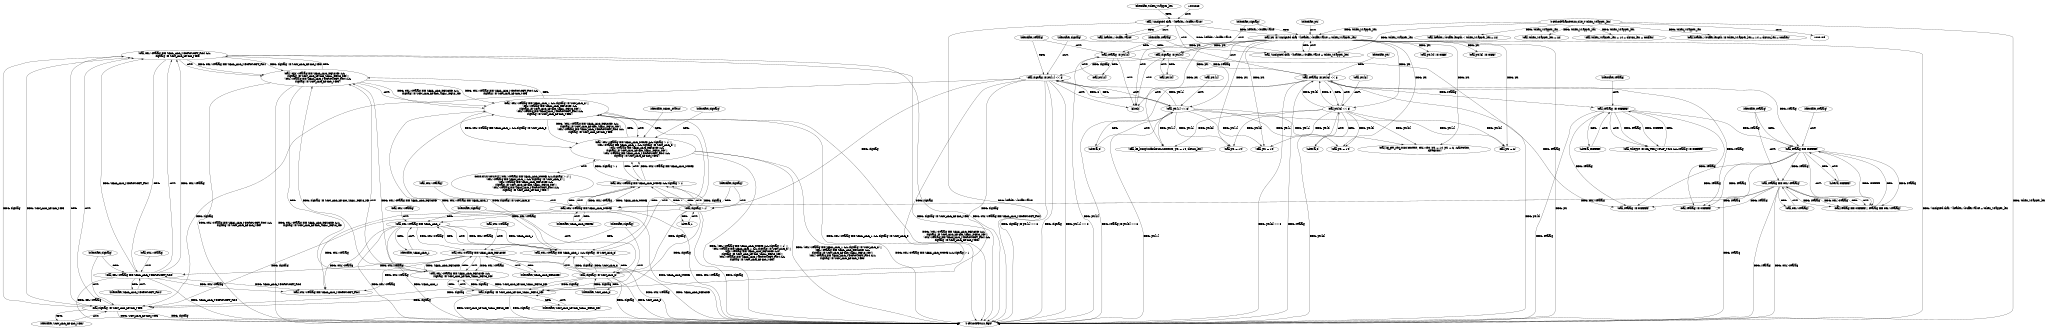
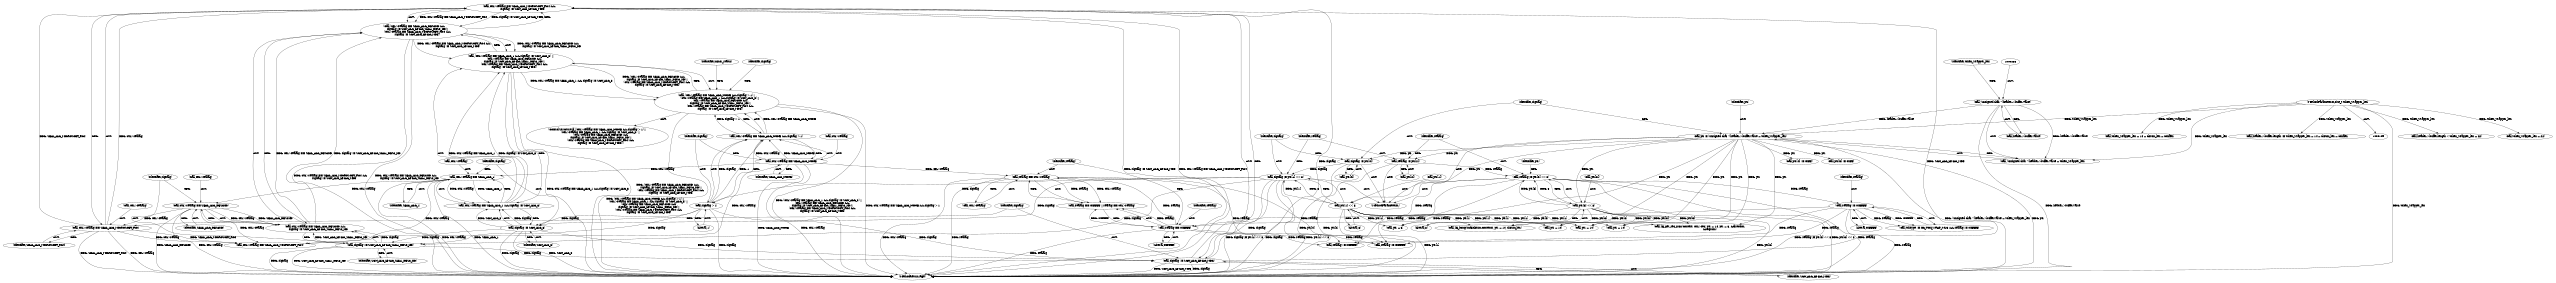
(1136, 109) -> (1386, 206)
(1198, 202) -> (913, 169)
(603, 285) -> (539, 238)
